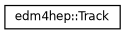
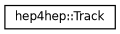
(63, 17) -> (60, 17)
